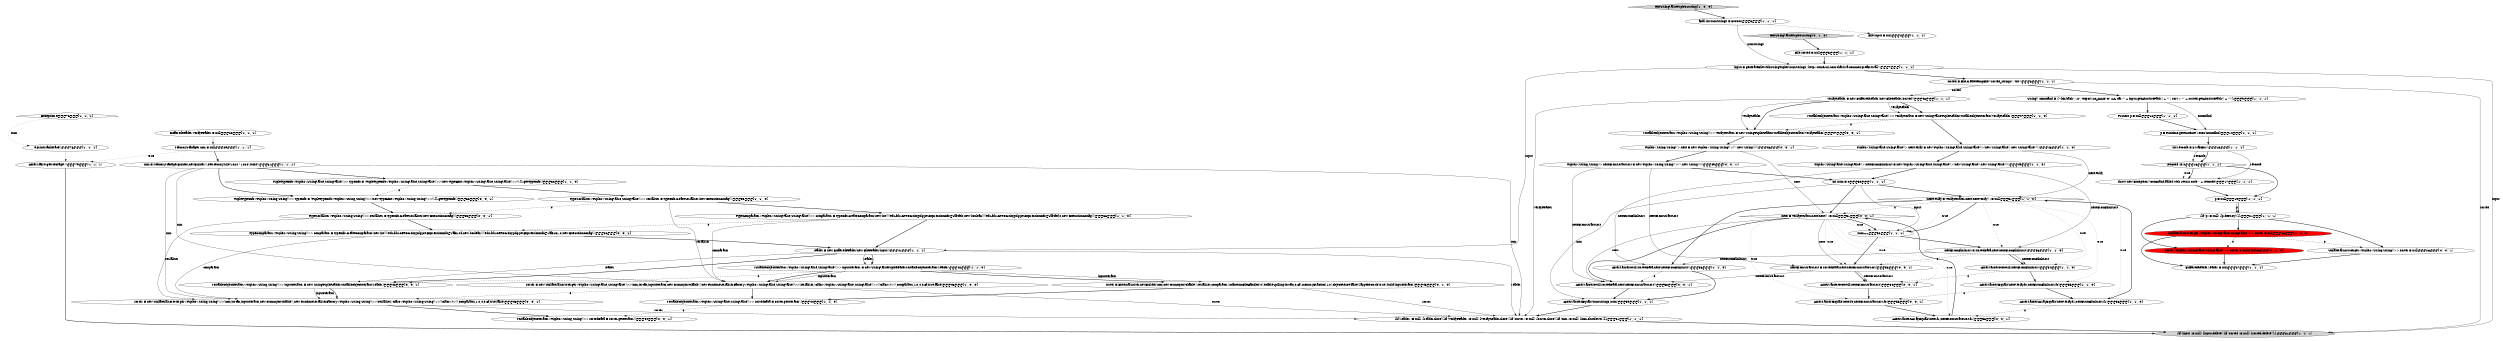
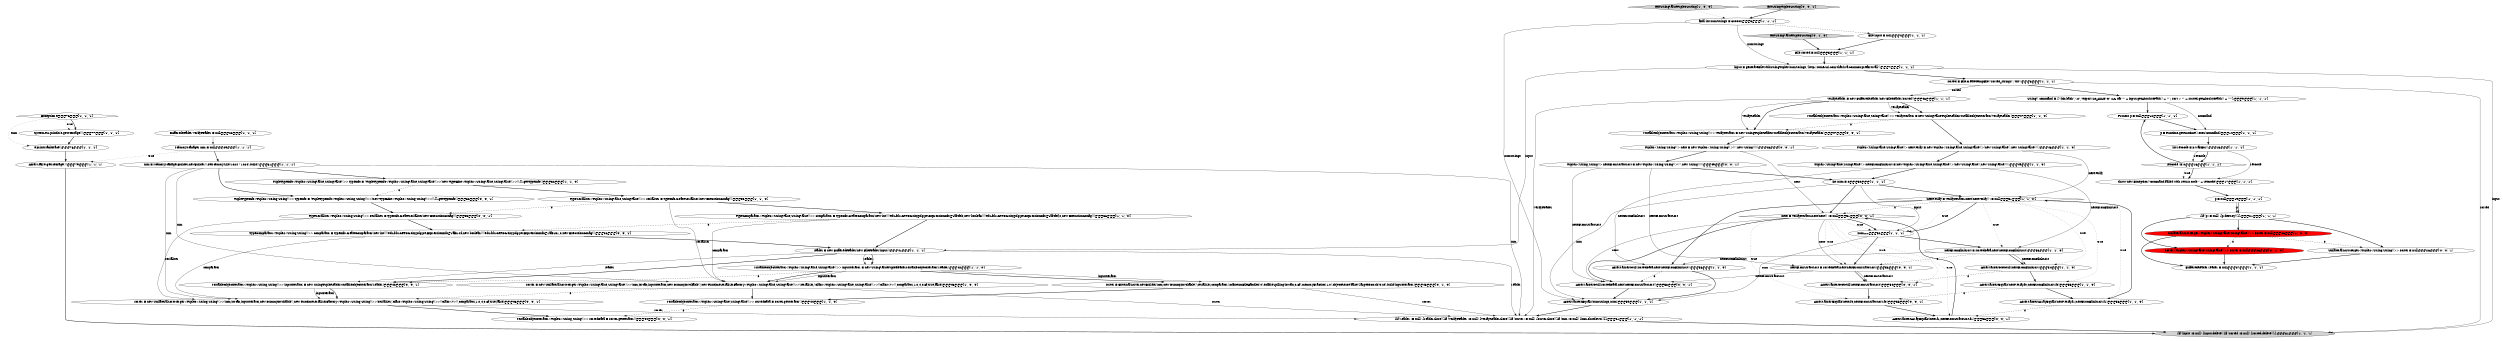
none -> (1791, 7)
(1708, 14) -> (1708, 14)
none -> (1862, 44)
none -> (1504, 90)
none -> (76, 133)
(66, 155) -> (66, 155)
(2267, 173) -> (2152, 149)
none -> (1760, 267)
